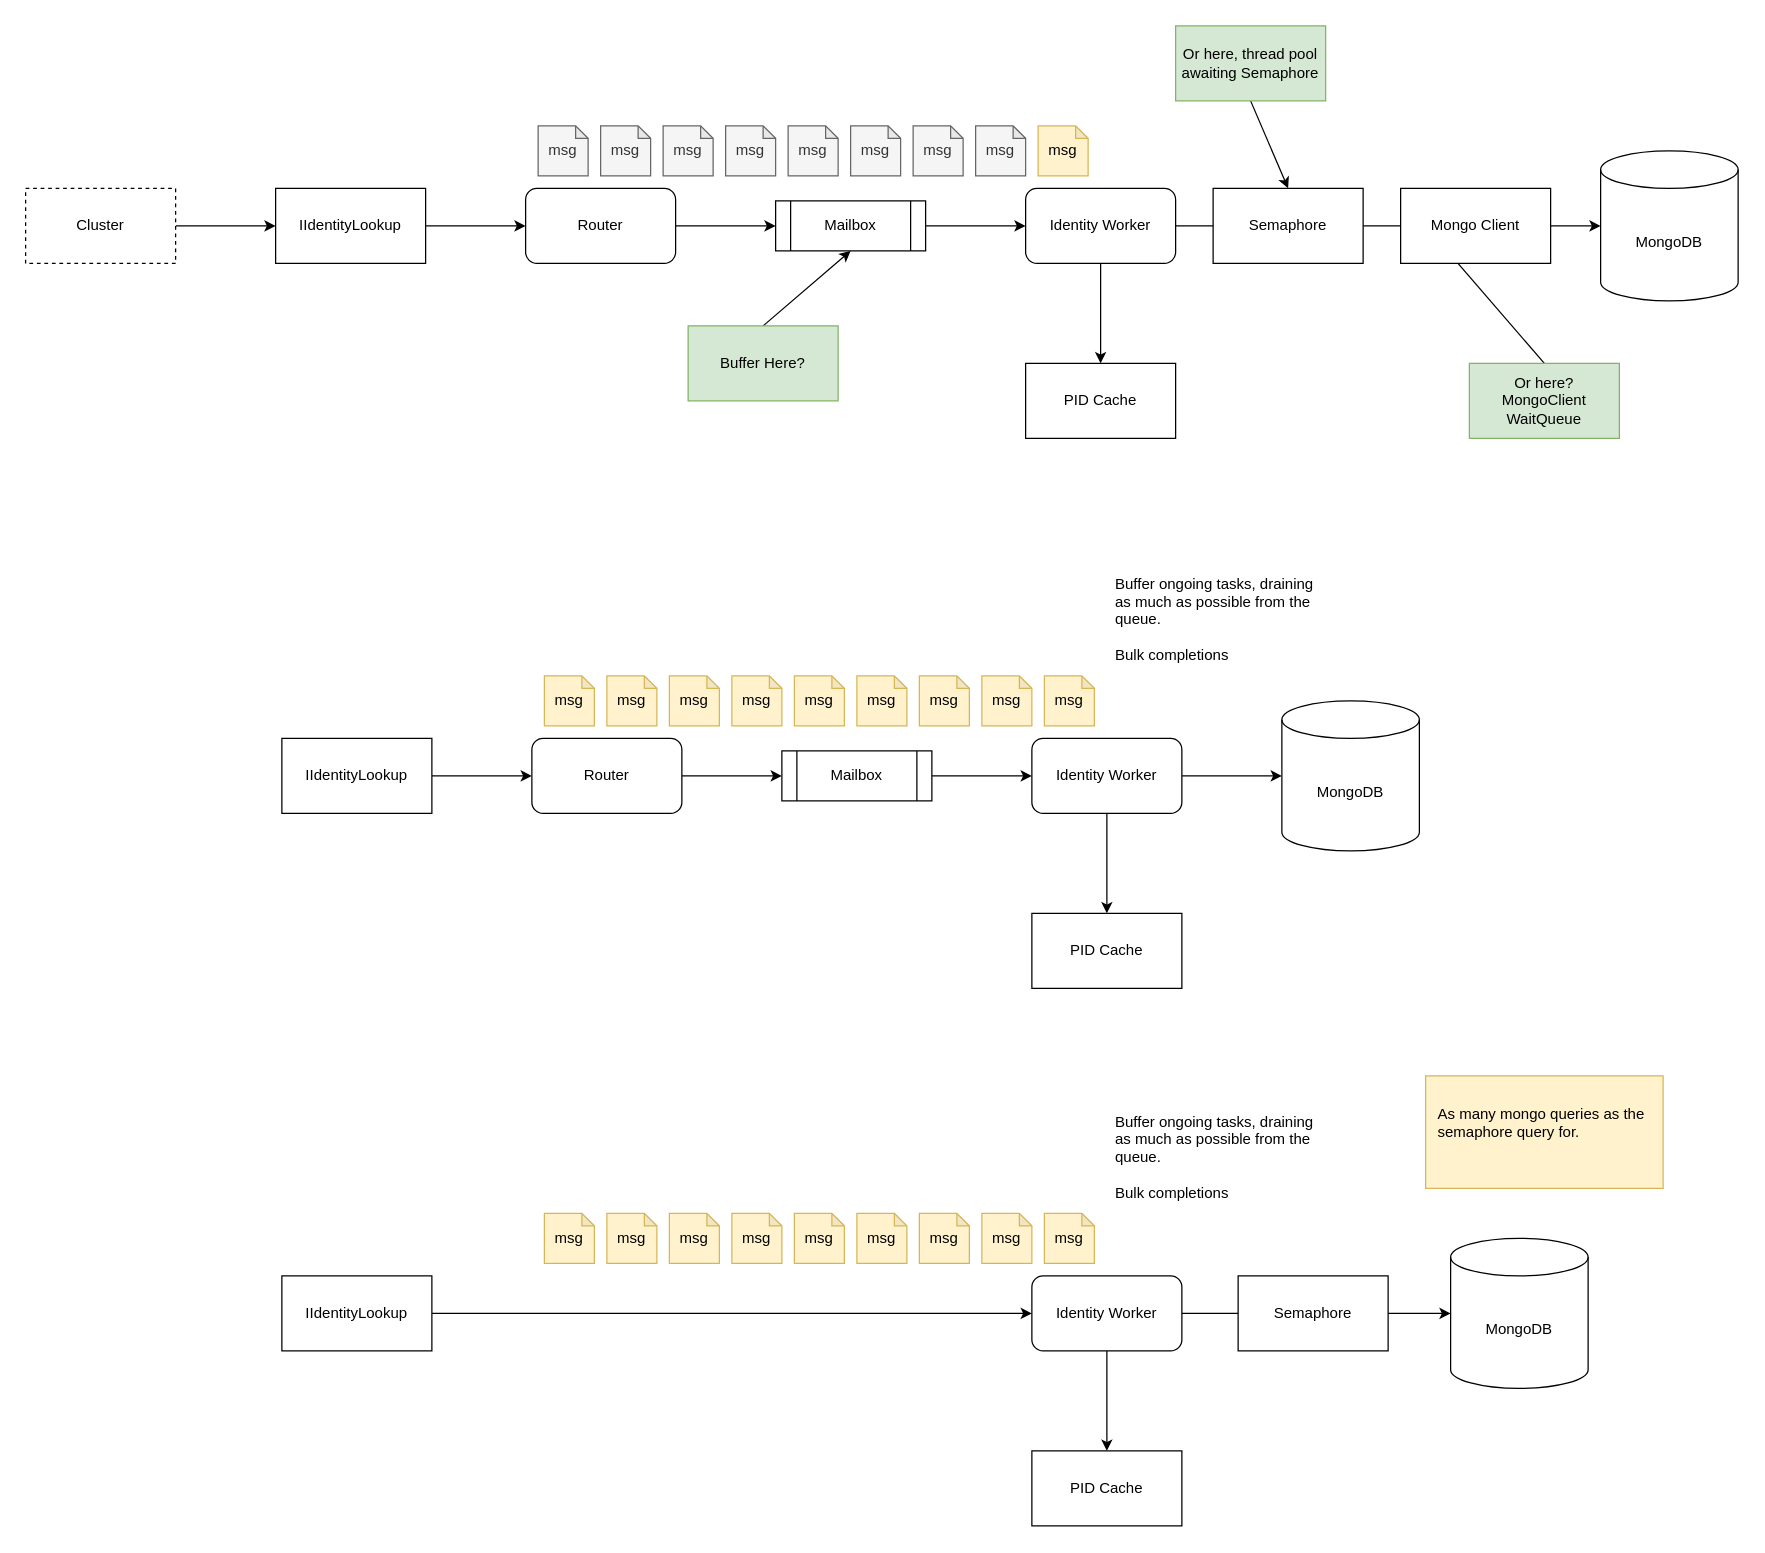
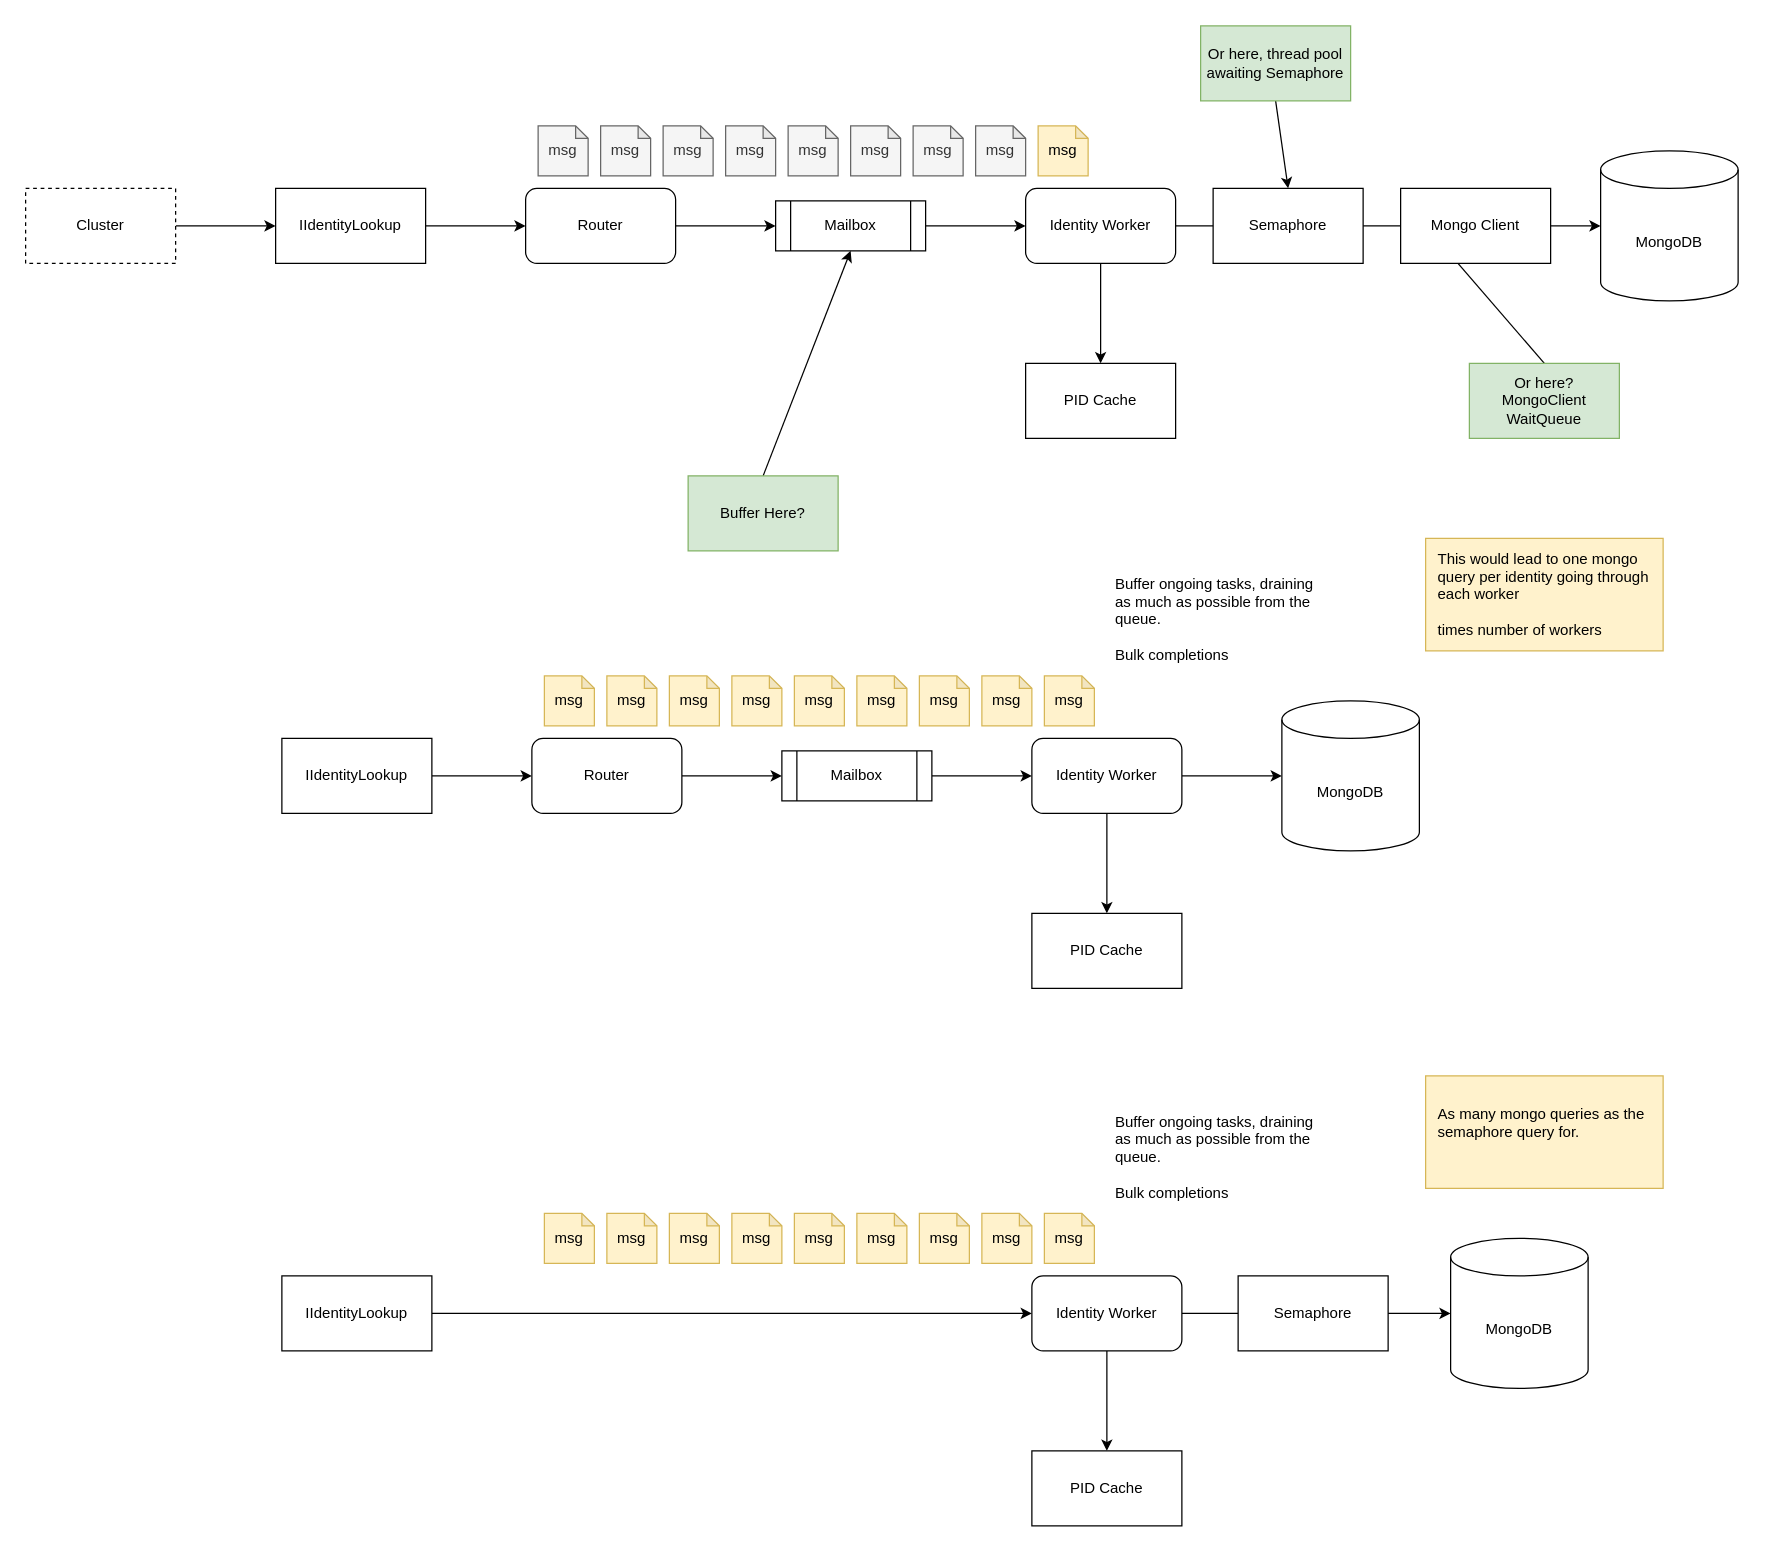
(1251, 63) -> (1276, 63)
(763, 363) -> (763, 513)
none -> (1544, 594)
